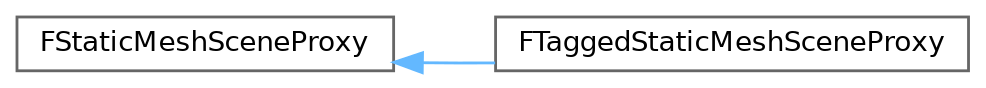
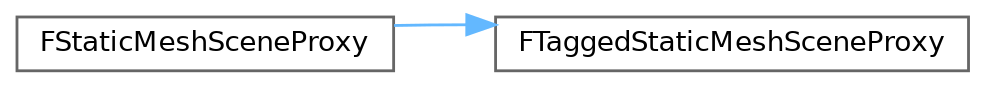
(459, 63) -> (430, 25)
